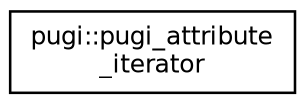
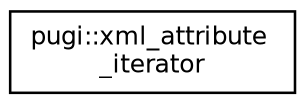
(153, 52) -> (153, 52)
